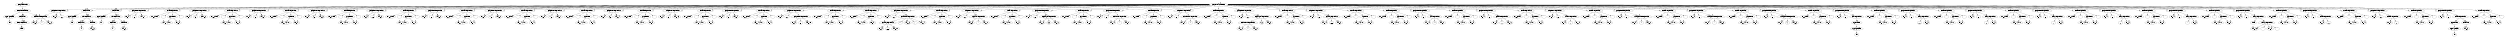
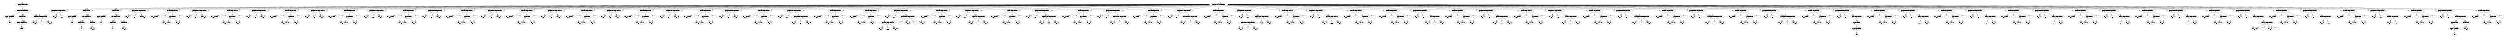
(143, 17) -> (143, 17)
(2253, 23) -> none
